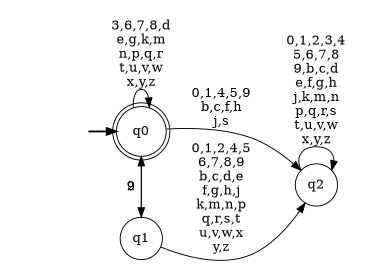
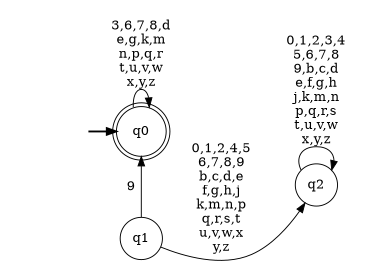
(234, 133) -> none
(141, 182) -> none
